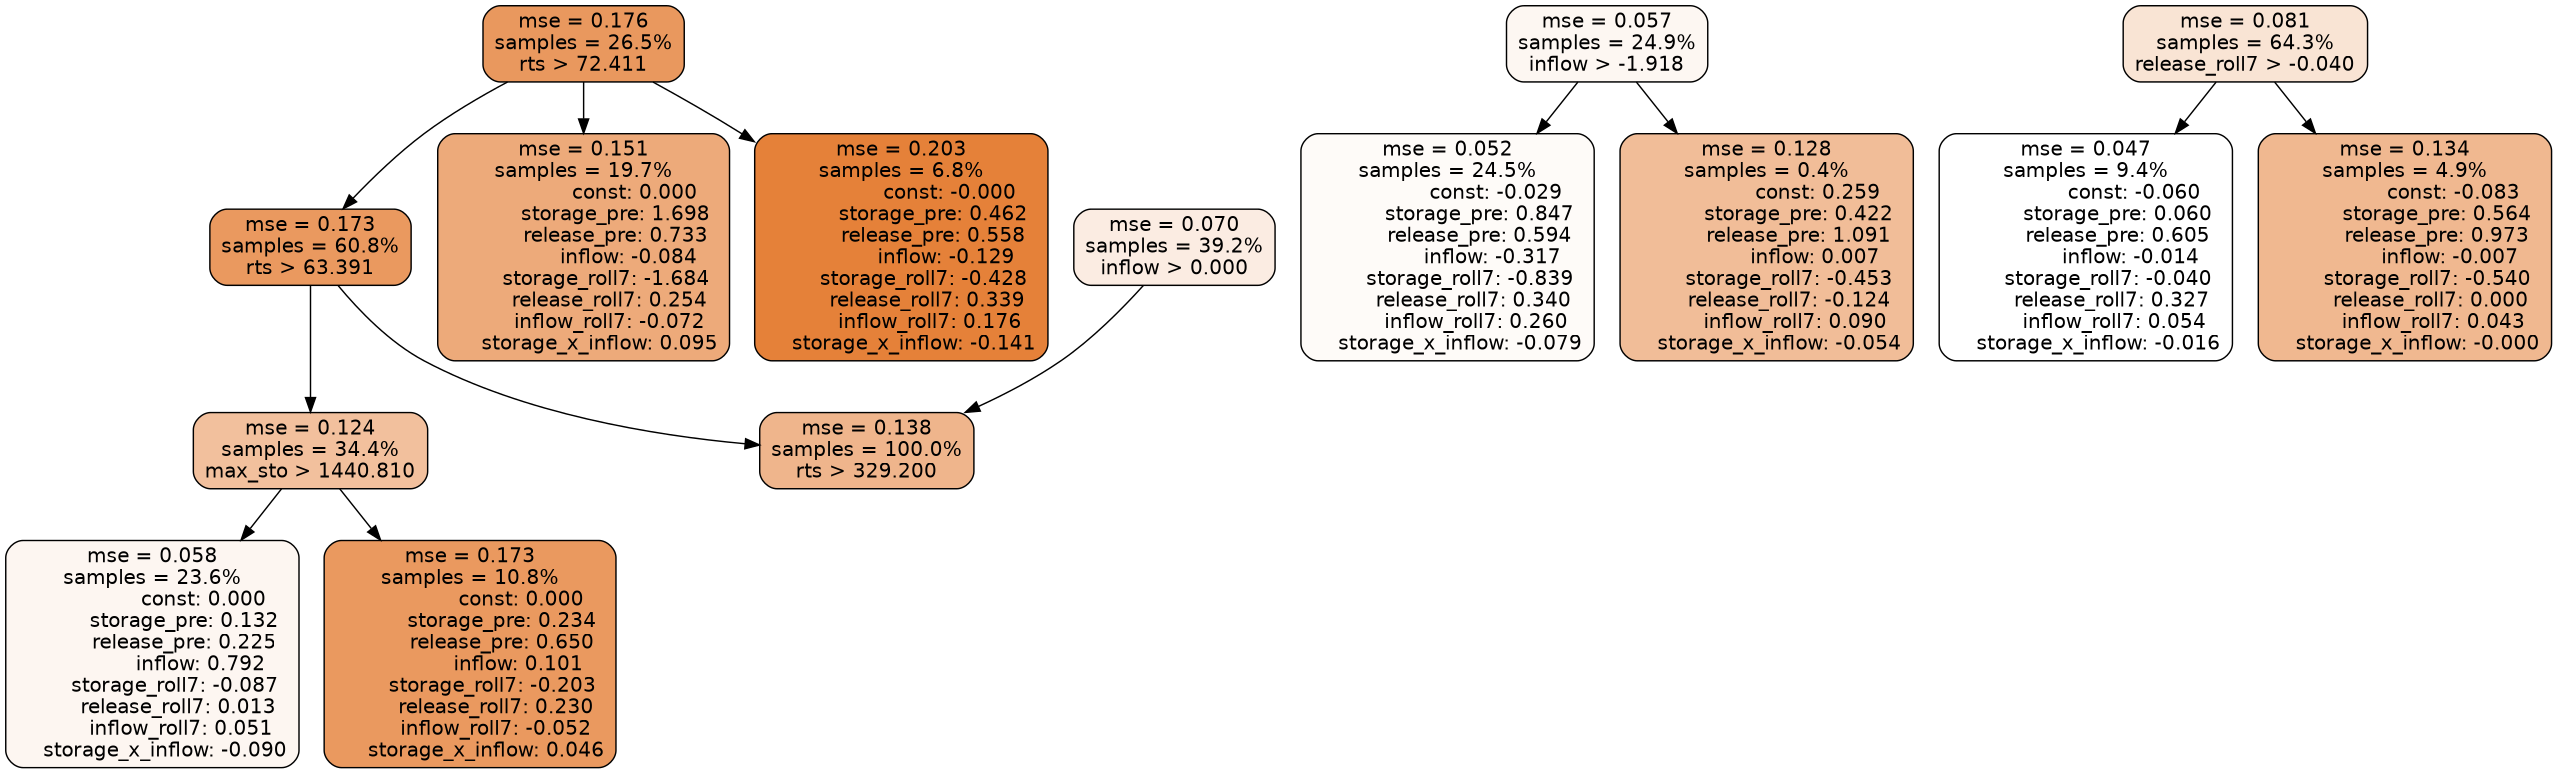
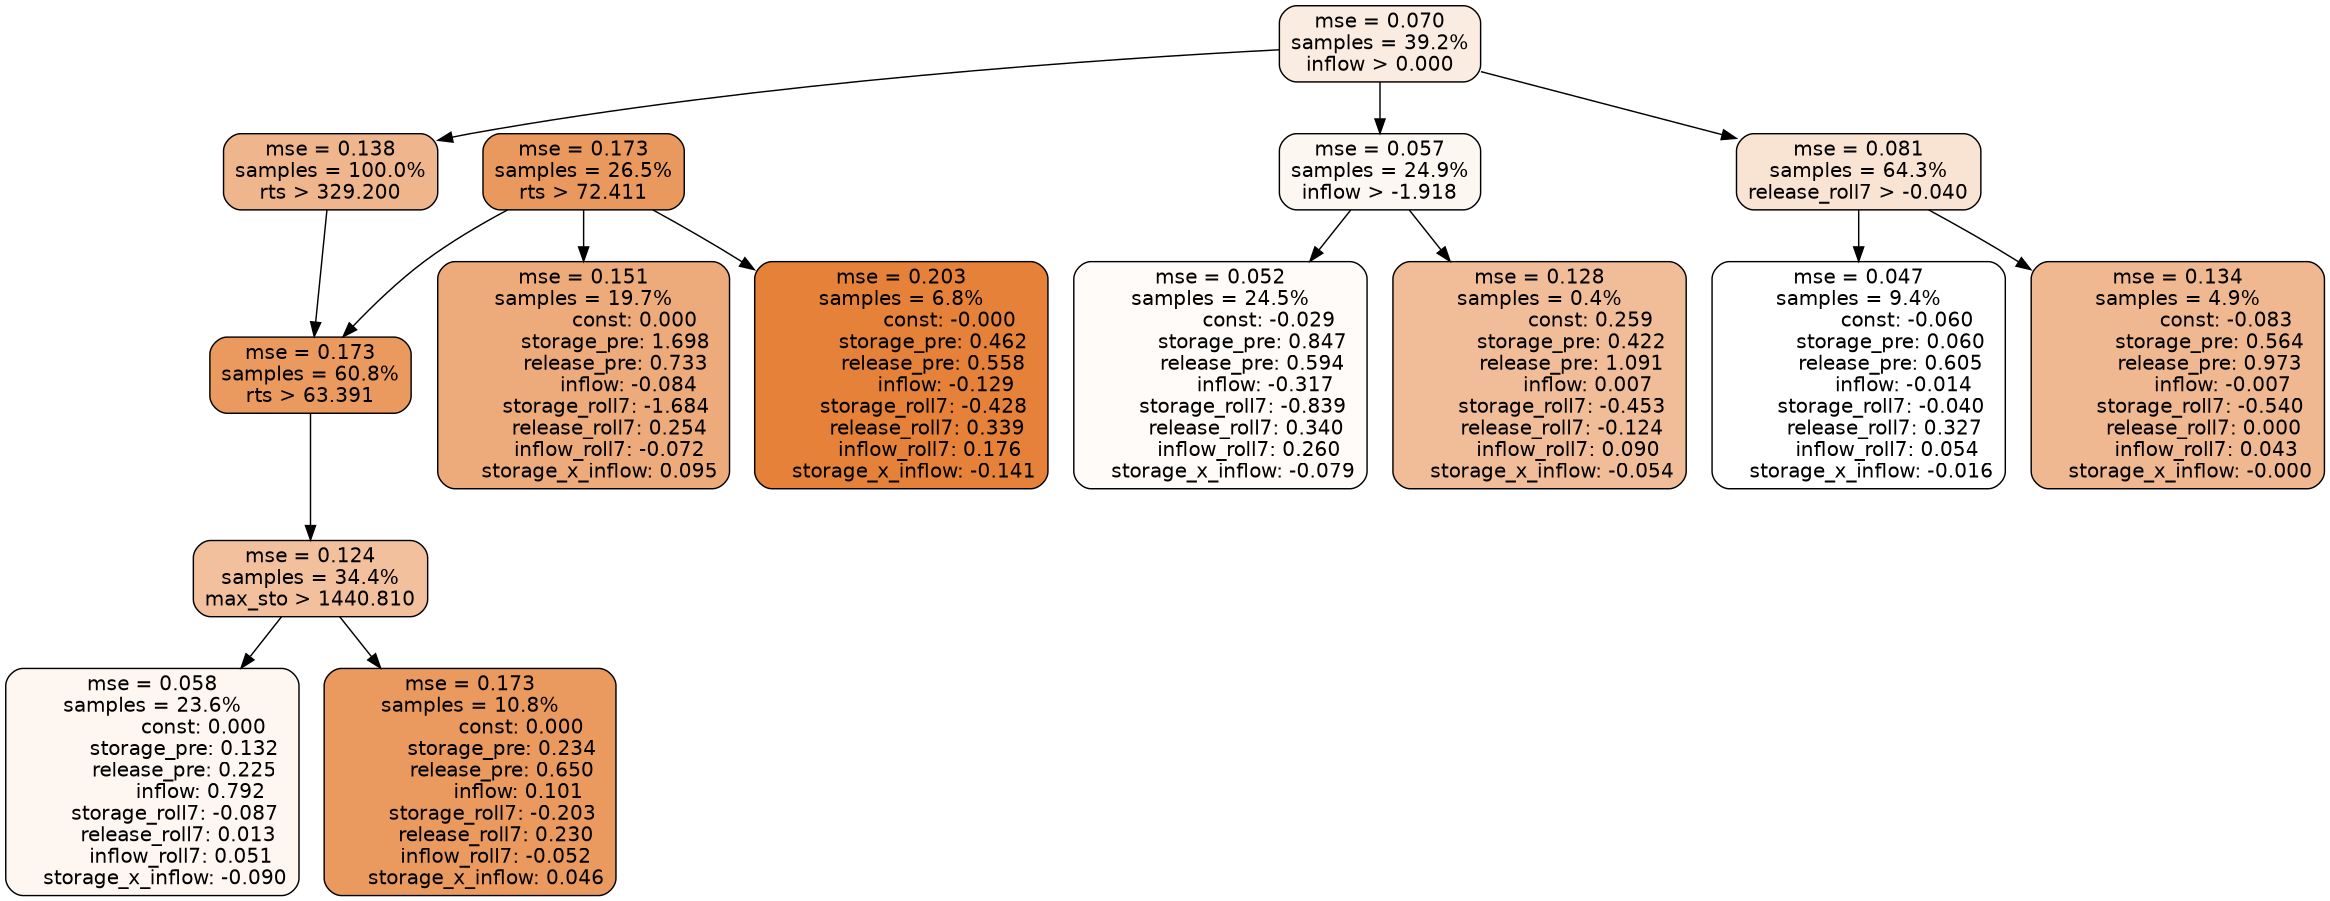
(584, 44) -> (584, 172)
none -> (1380, 100)
none -> (1602, 103)
(525, 402) -> (321, 266)
